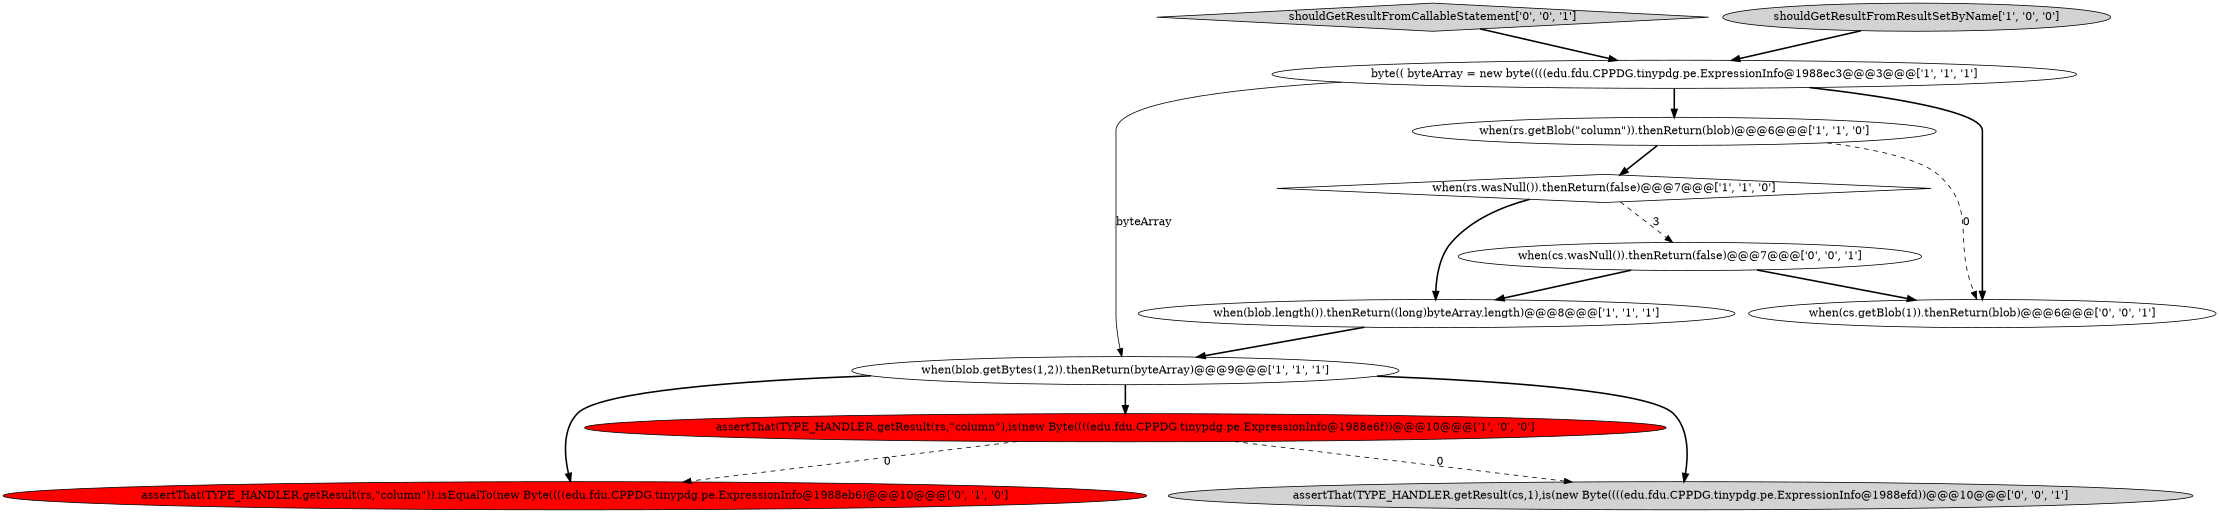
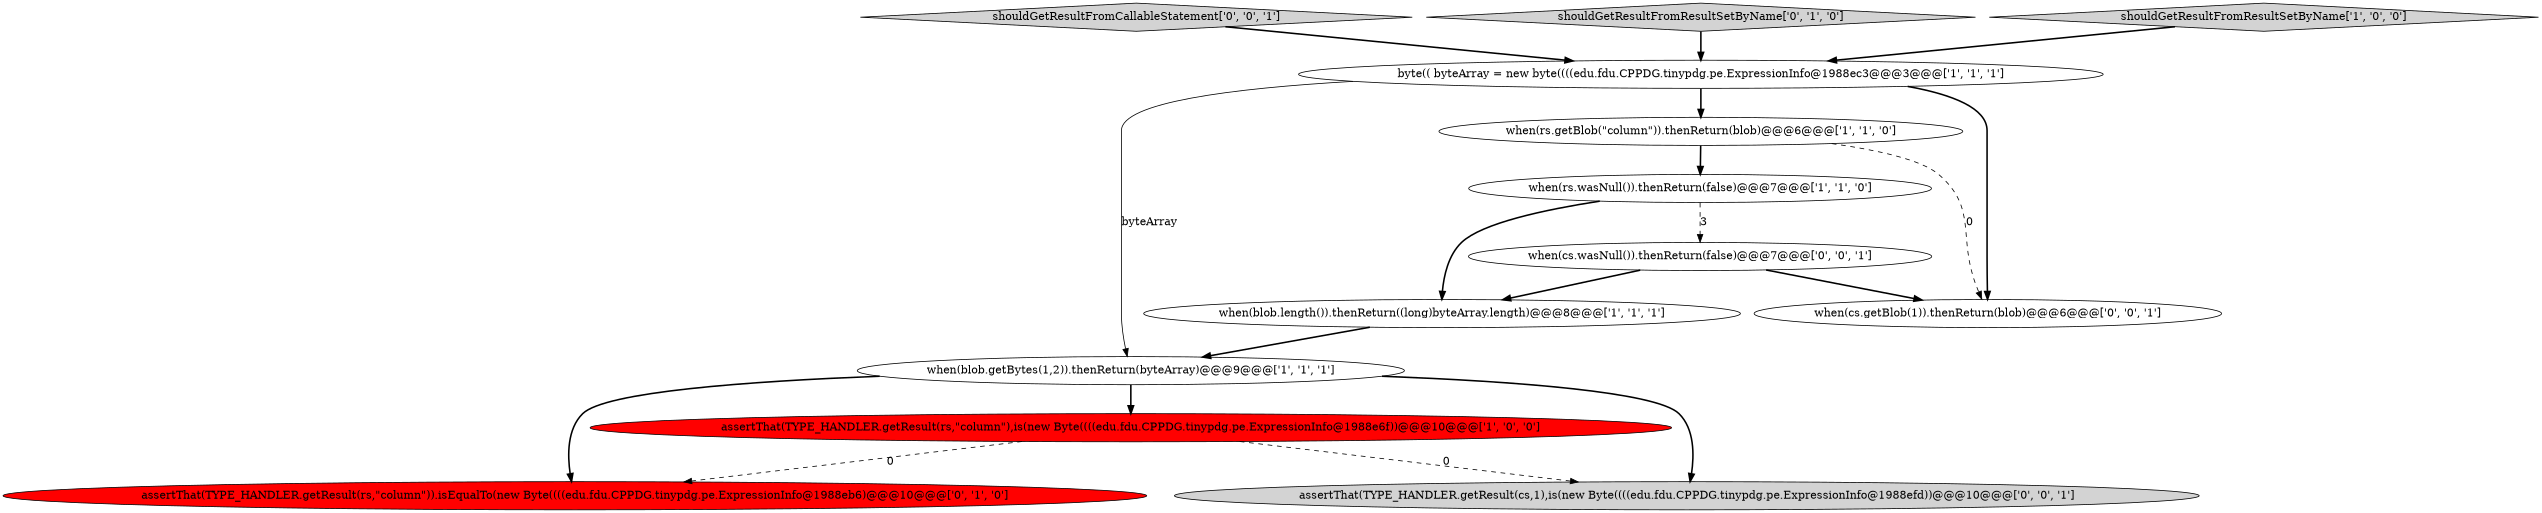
none -> (1701, 17)
(1917, 17) -> (2264, 17)
(1604, 188) -> (1700, 188)
